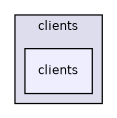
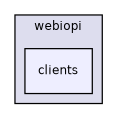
(59, 27) -> (59, 27)
